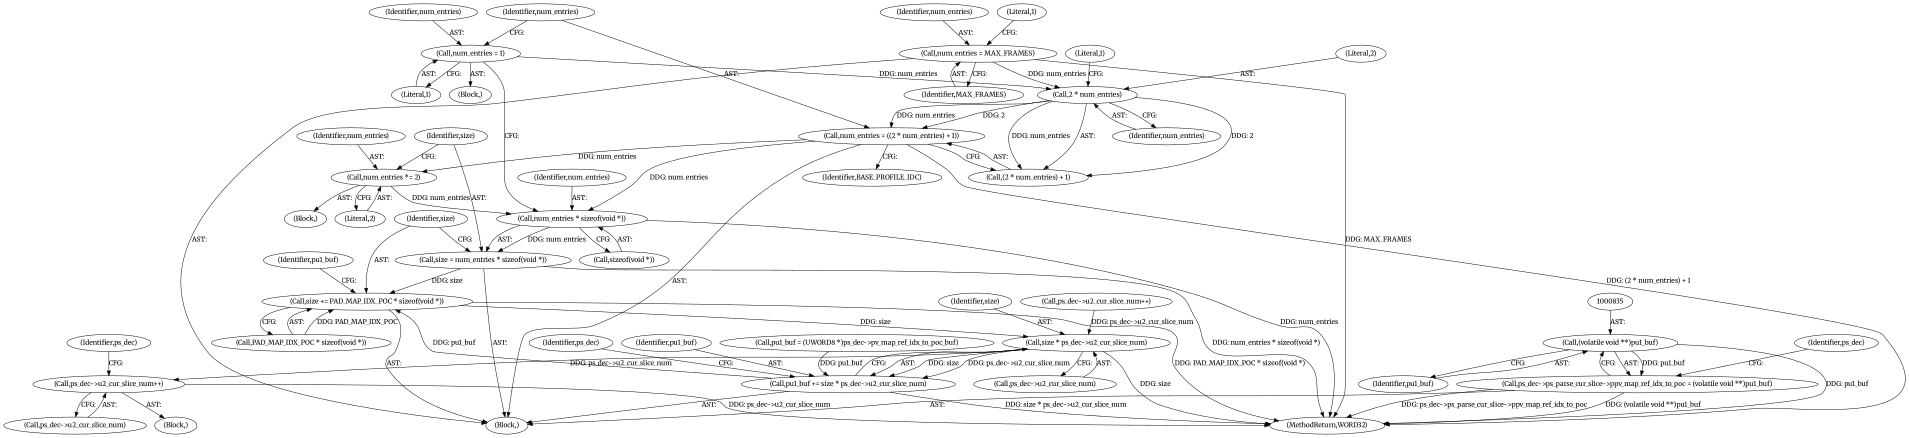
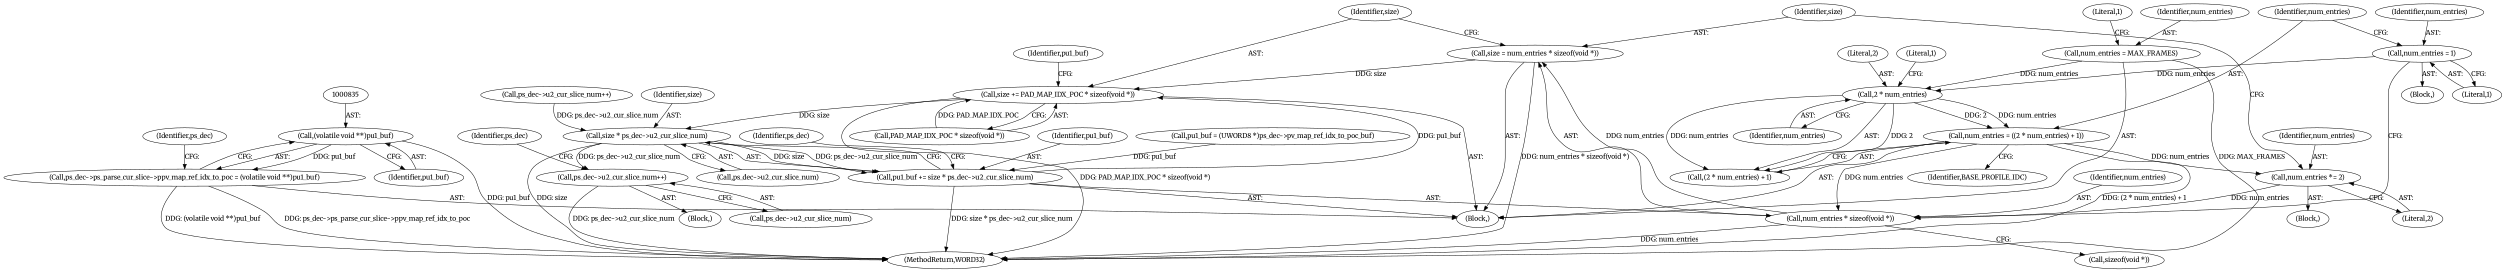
(964, 95) -> none
(614, 238) -> (1398, 200)
